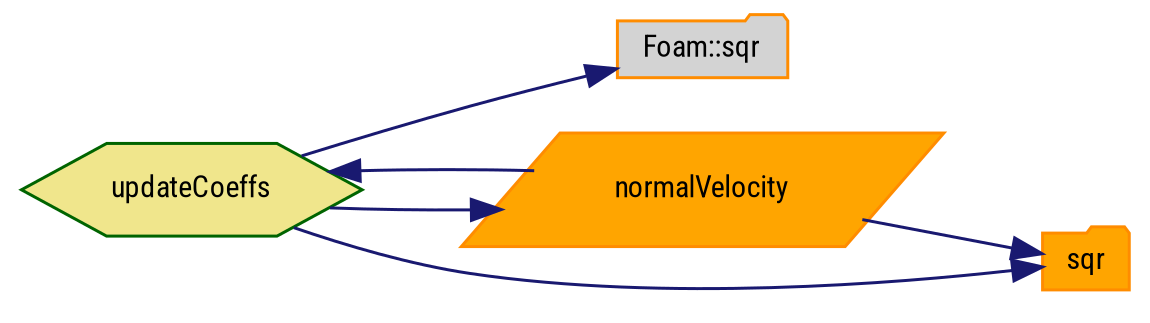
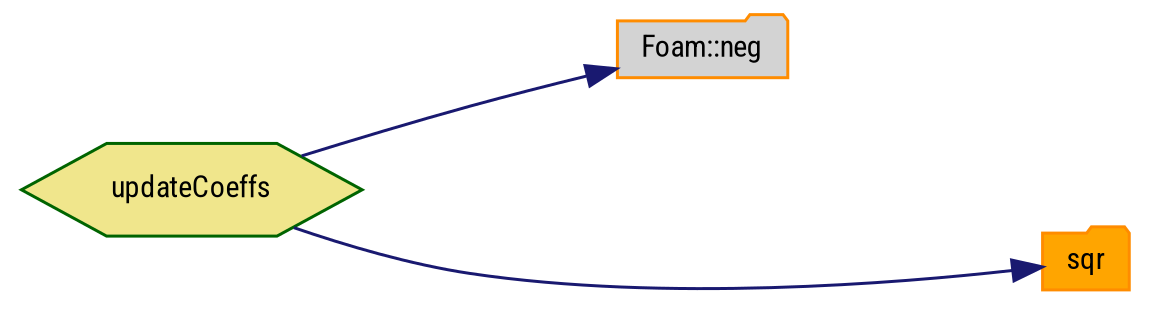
(703, 49) -> (703, 49)
(703, 190) -> none
